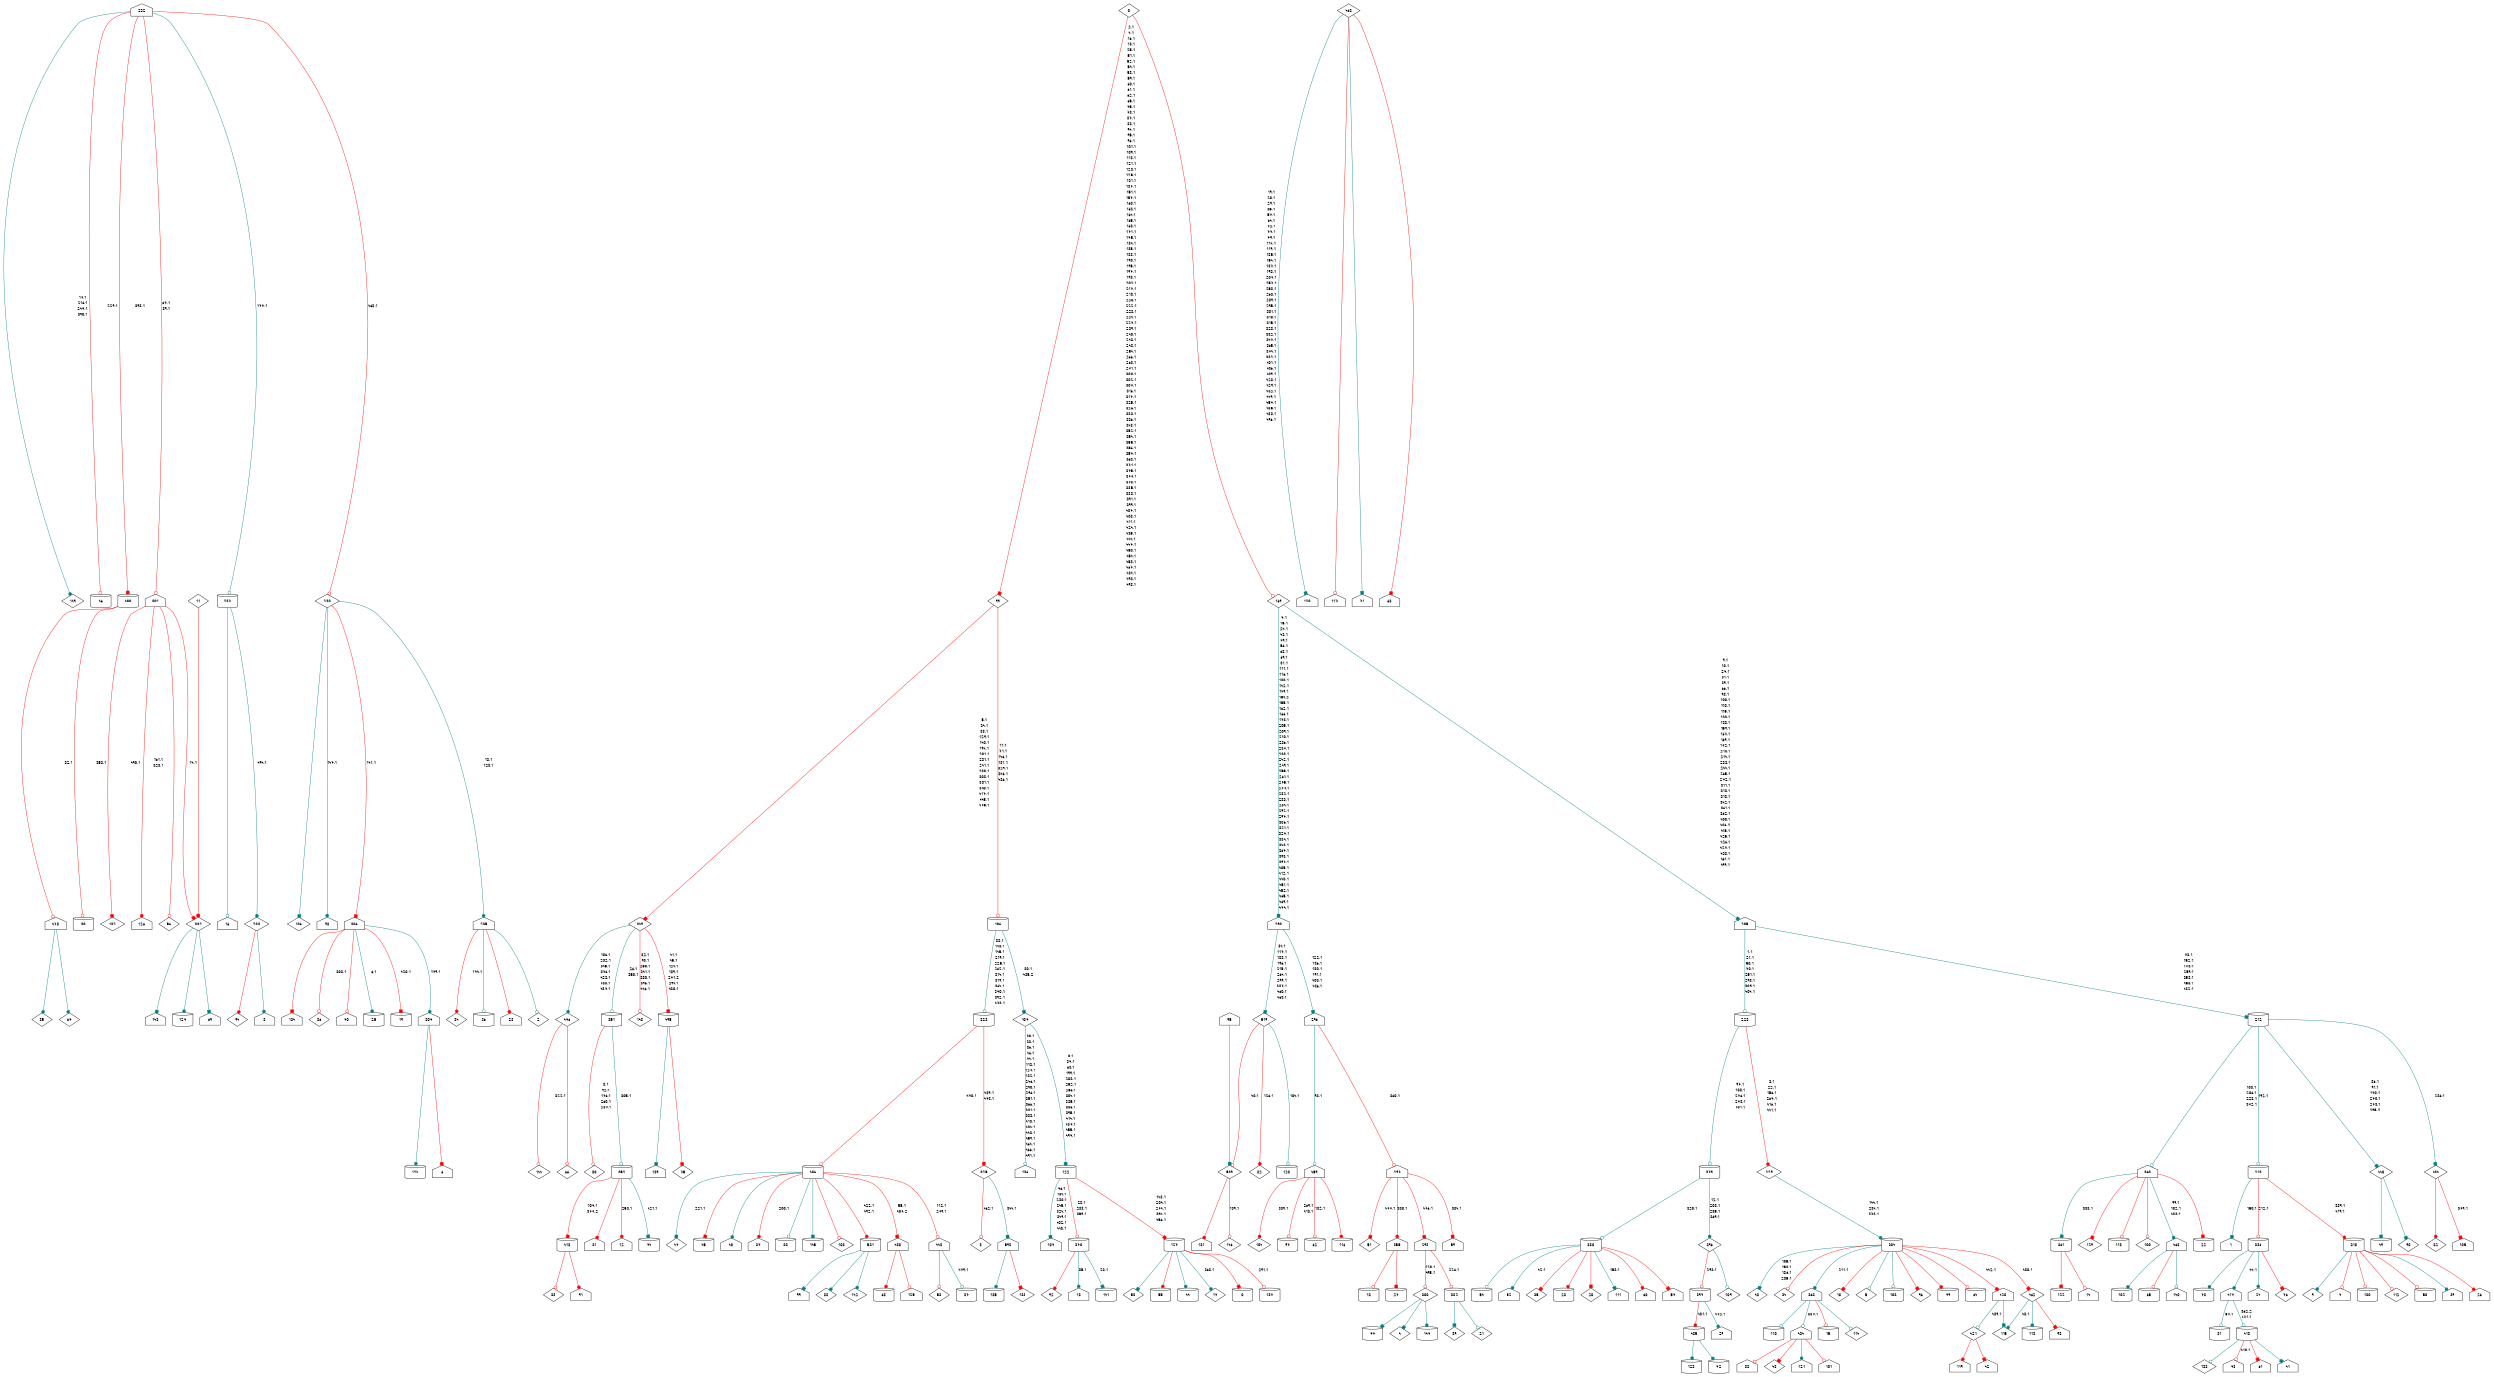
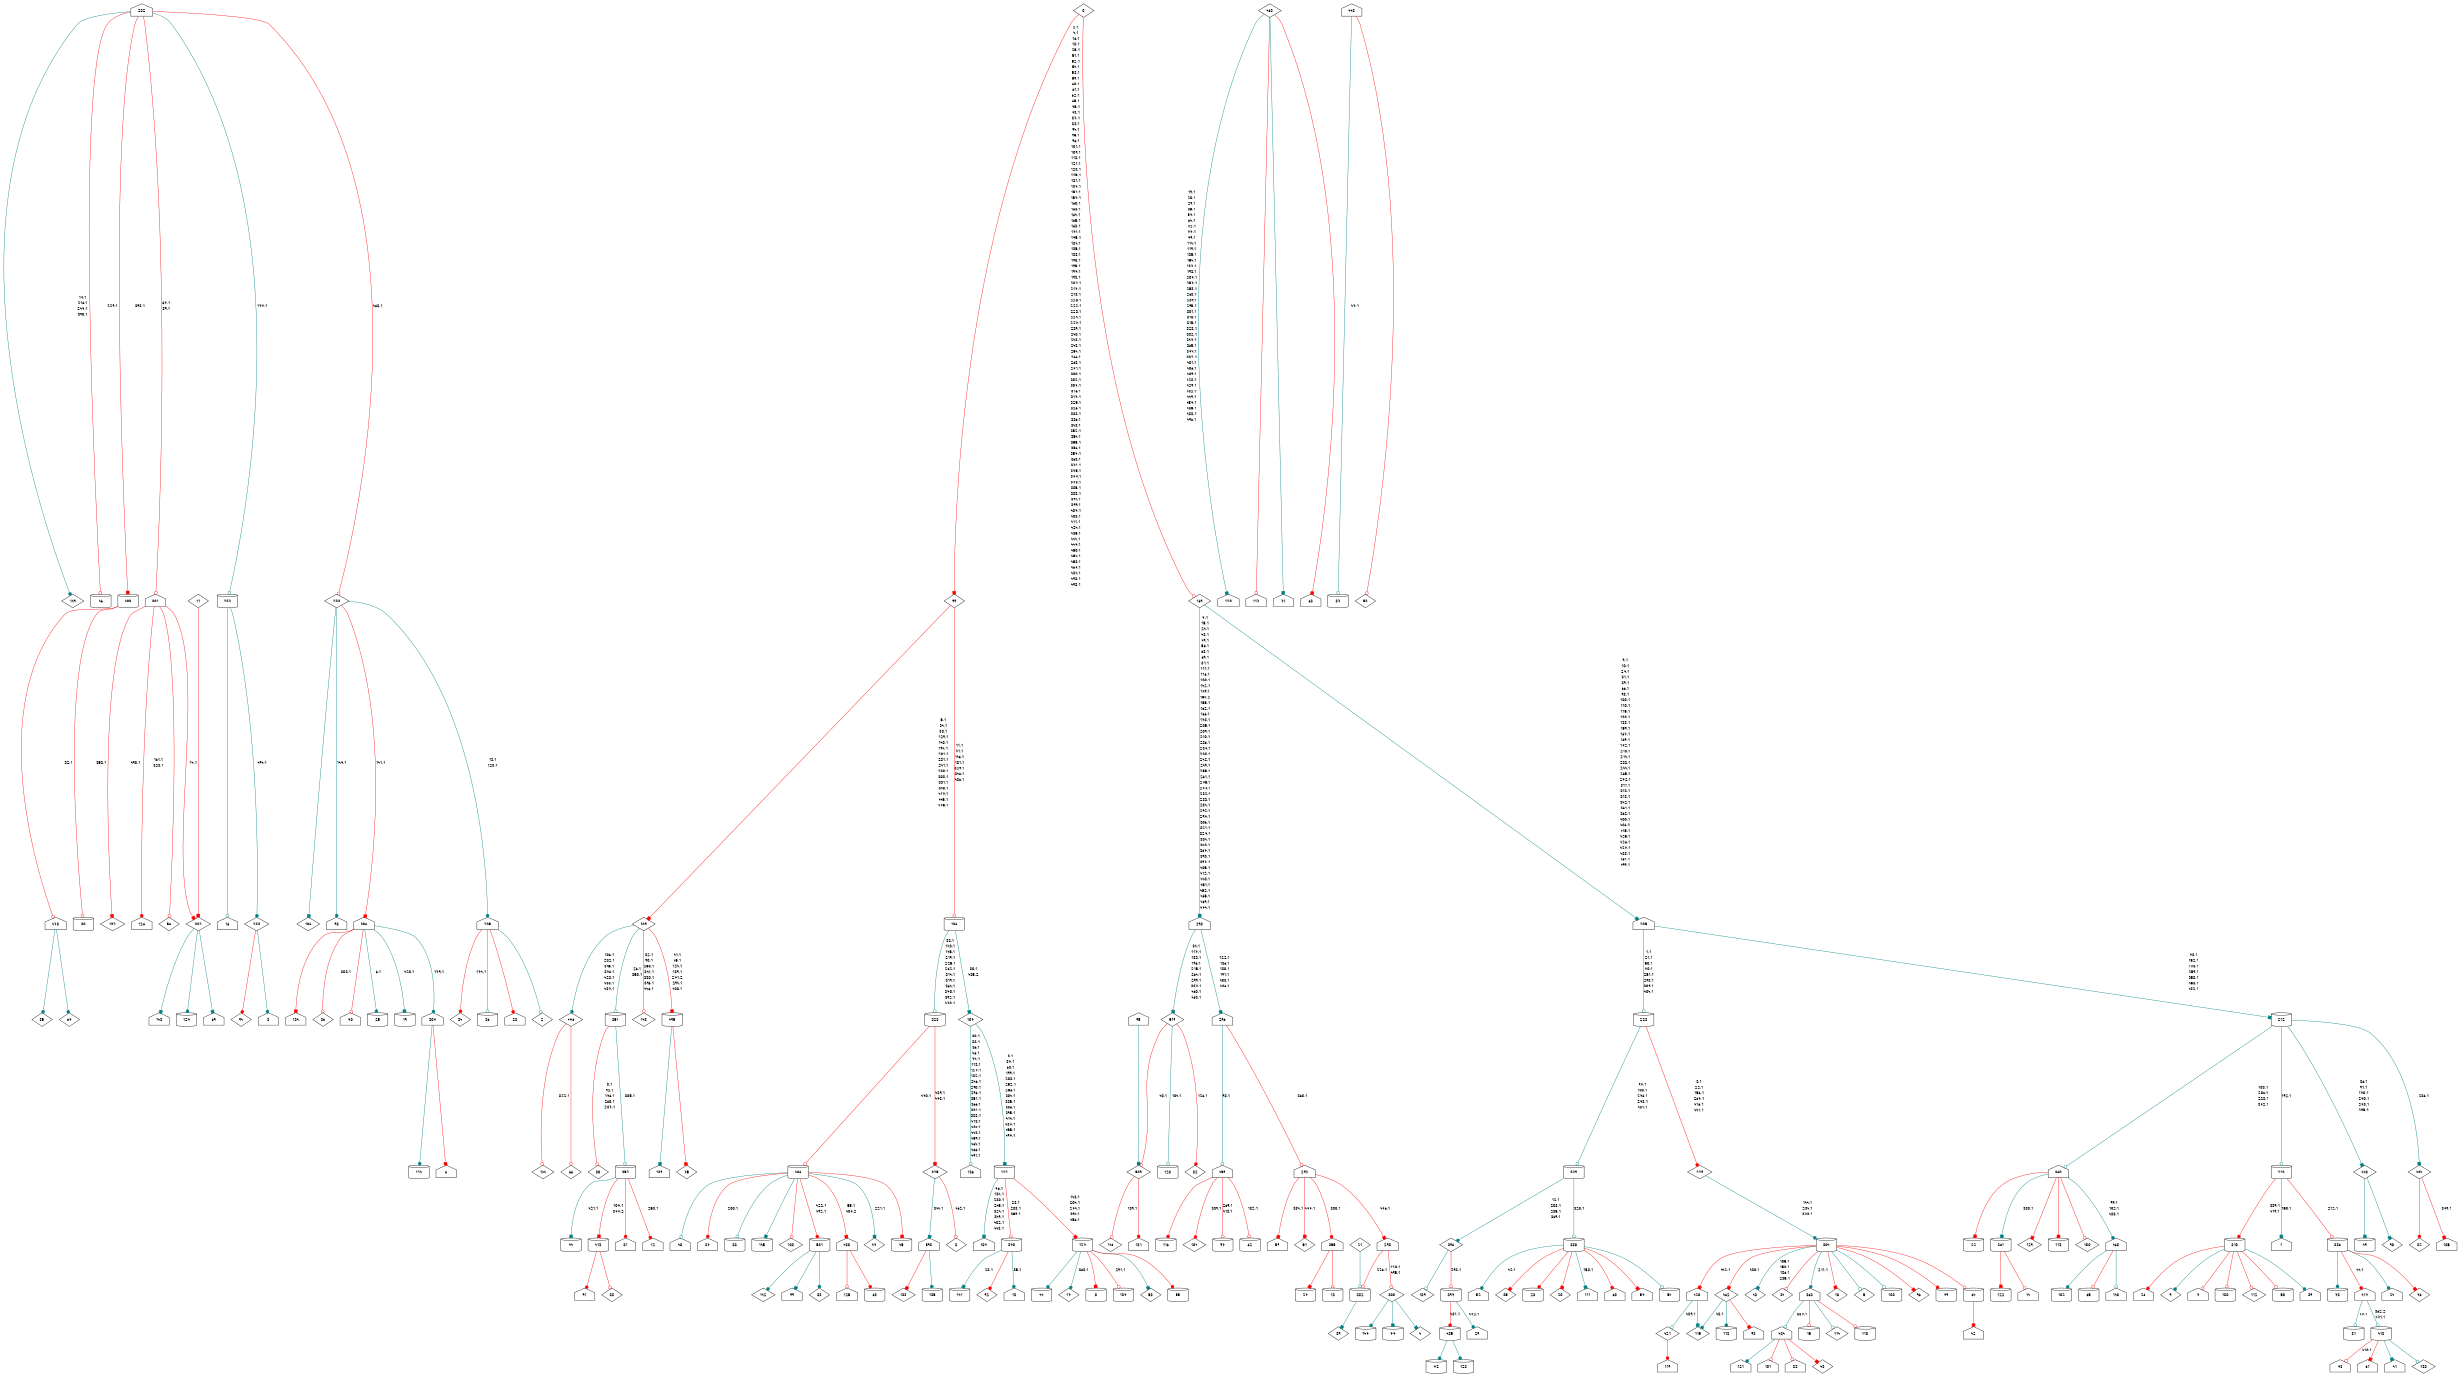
(392, 964) -> (396, 966)
(895, 1180) -> none
(755, 1189) -> (719, 1181)
(2134, 1206) -> (2058, 1206)
(2244, 1269) -> (2351, 1269)
(963, 1270) -> (1355, 306)
(1794, 1313) -> (1836, 1313)
(1468, 1314) -> (1360, 1268)
(2229, 1314) -> (2363, 1314)
(1980, 1348) -> (1974, 1312)
